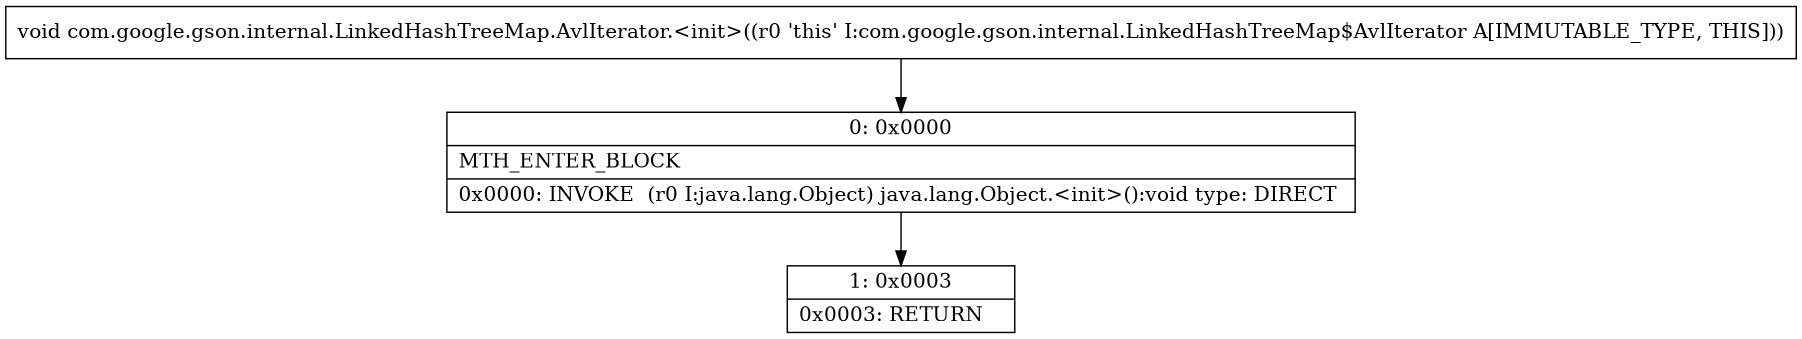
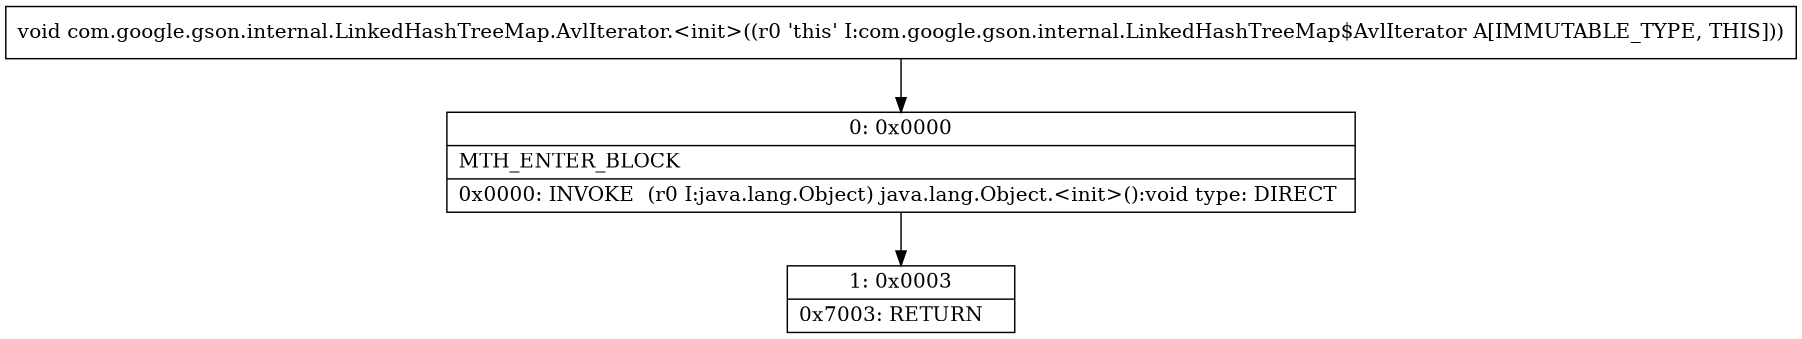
(901, 315) -> (901, 315)
